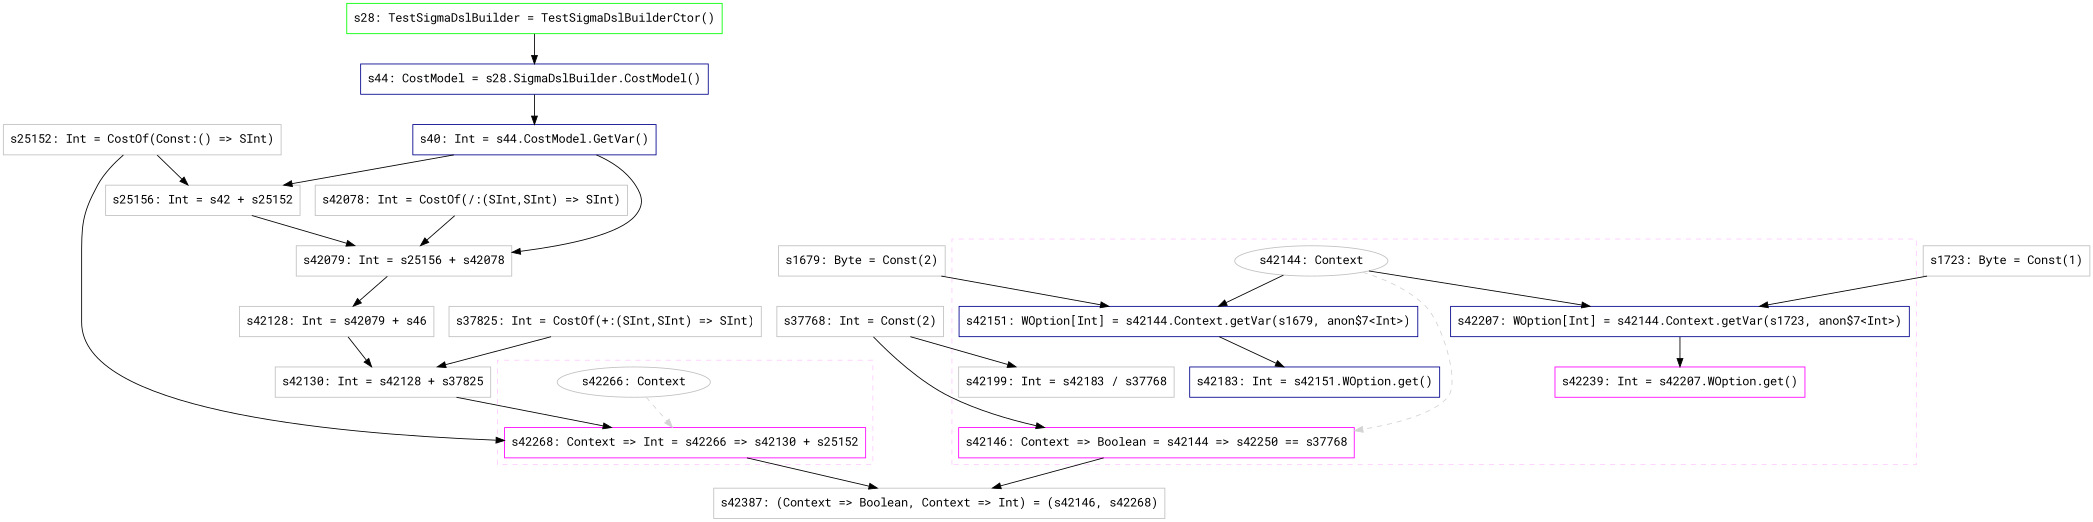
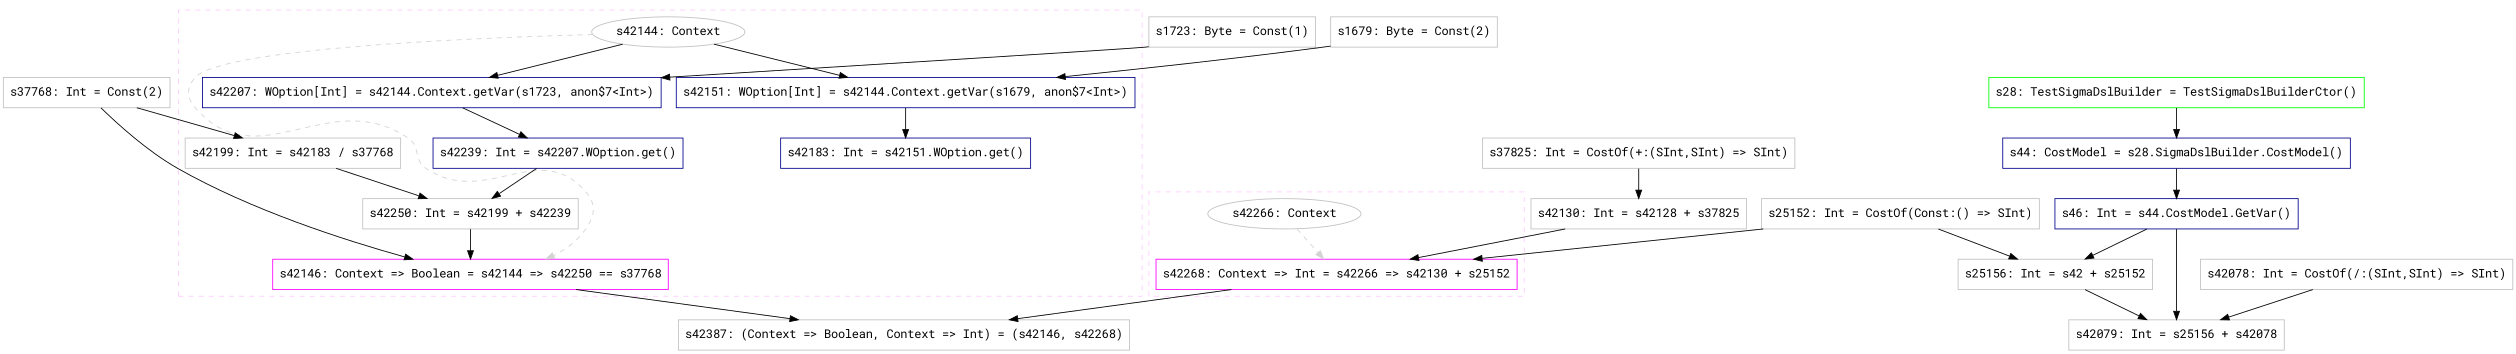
(534, 140) -> (2177, 214)
none -> (470, 214)
(337, 322) -> none
(1680, 382) -> (558, 153)
